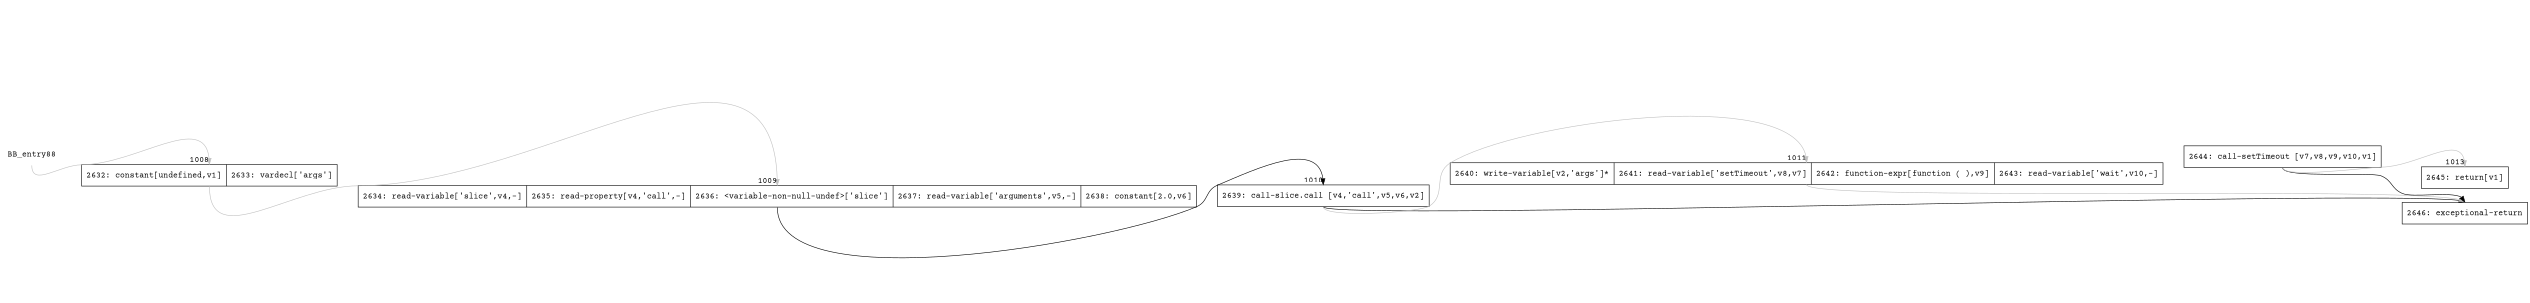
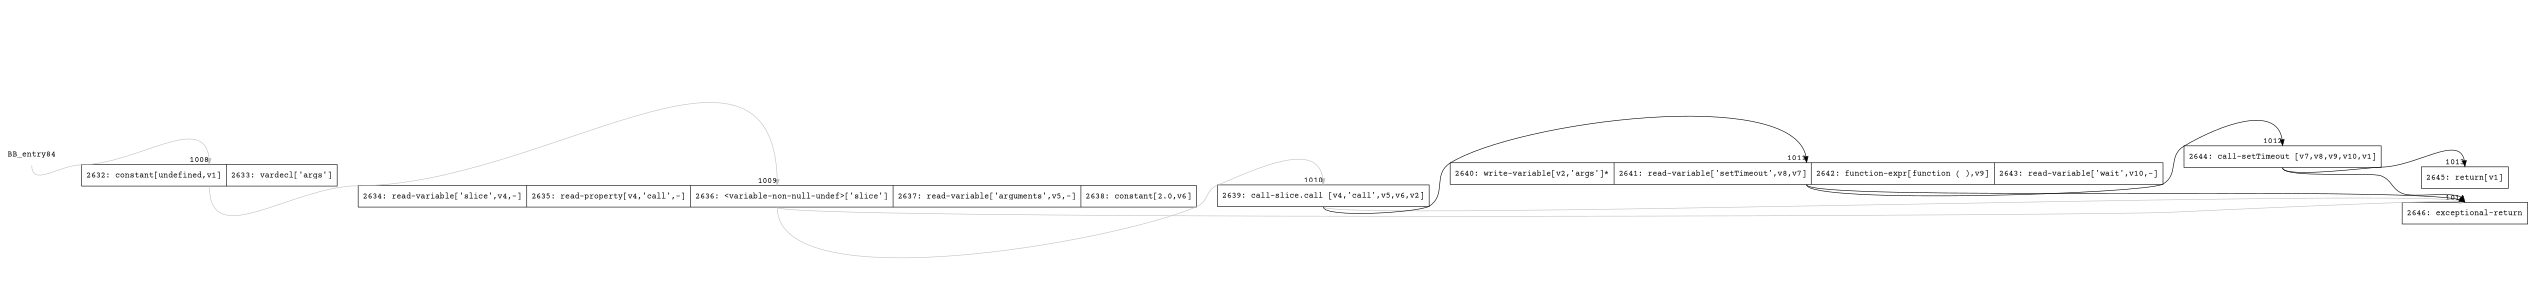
(1554, 131) -> (1554, 131)
(32, 154) -> (32, 154)
(2377, 167) -> (2377, 167)
none -> (2128, 189)
(2133, 193) -> (2133, 193)
(1891, 205) -> (1891, 205)
none -> (1618, 216)
(1054, 243) -> (1054, 243)
